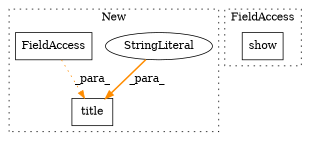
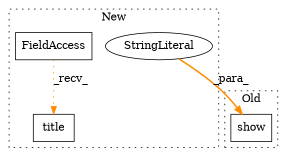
(263, 18) -> (251, 100)
(129, 76) -> (210, 81)
(92, 79) -> (71, 79)
